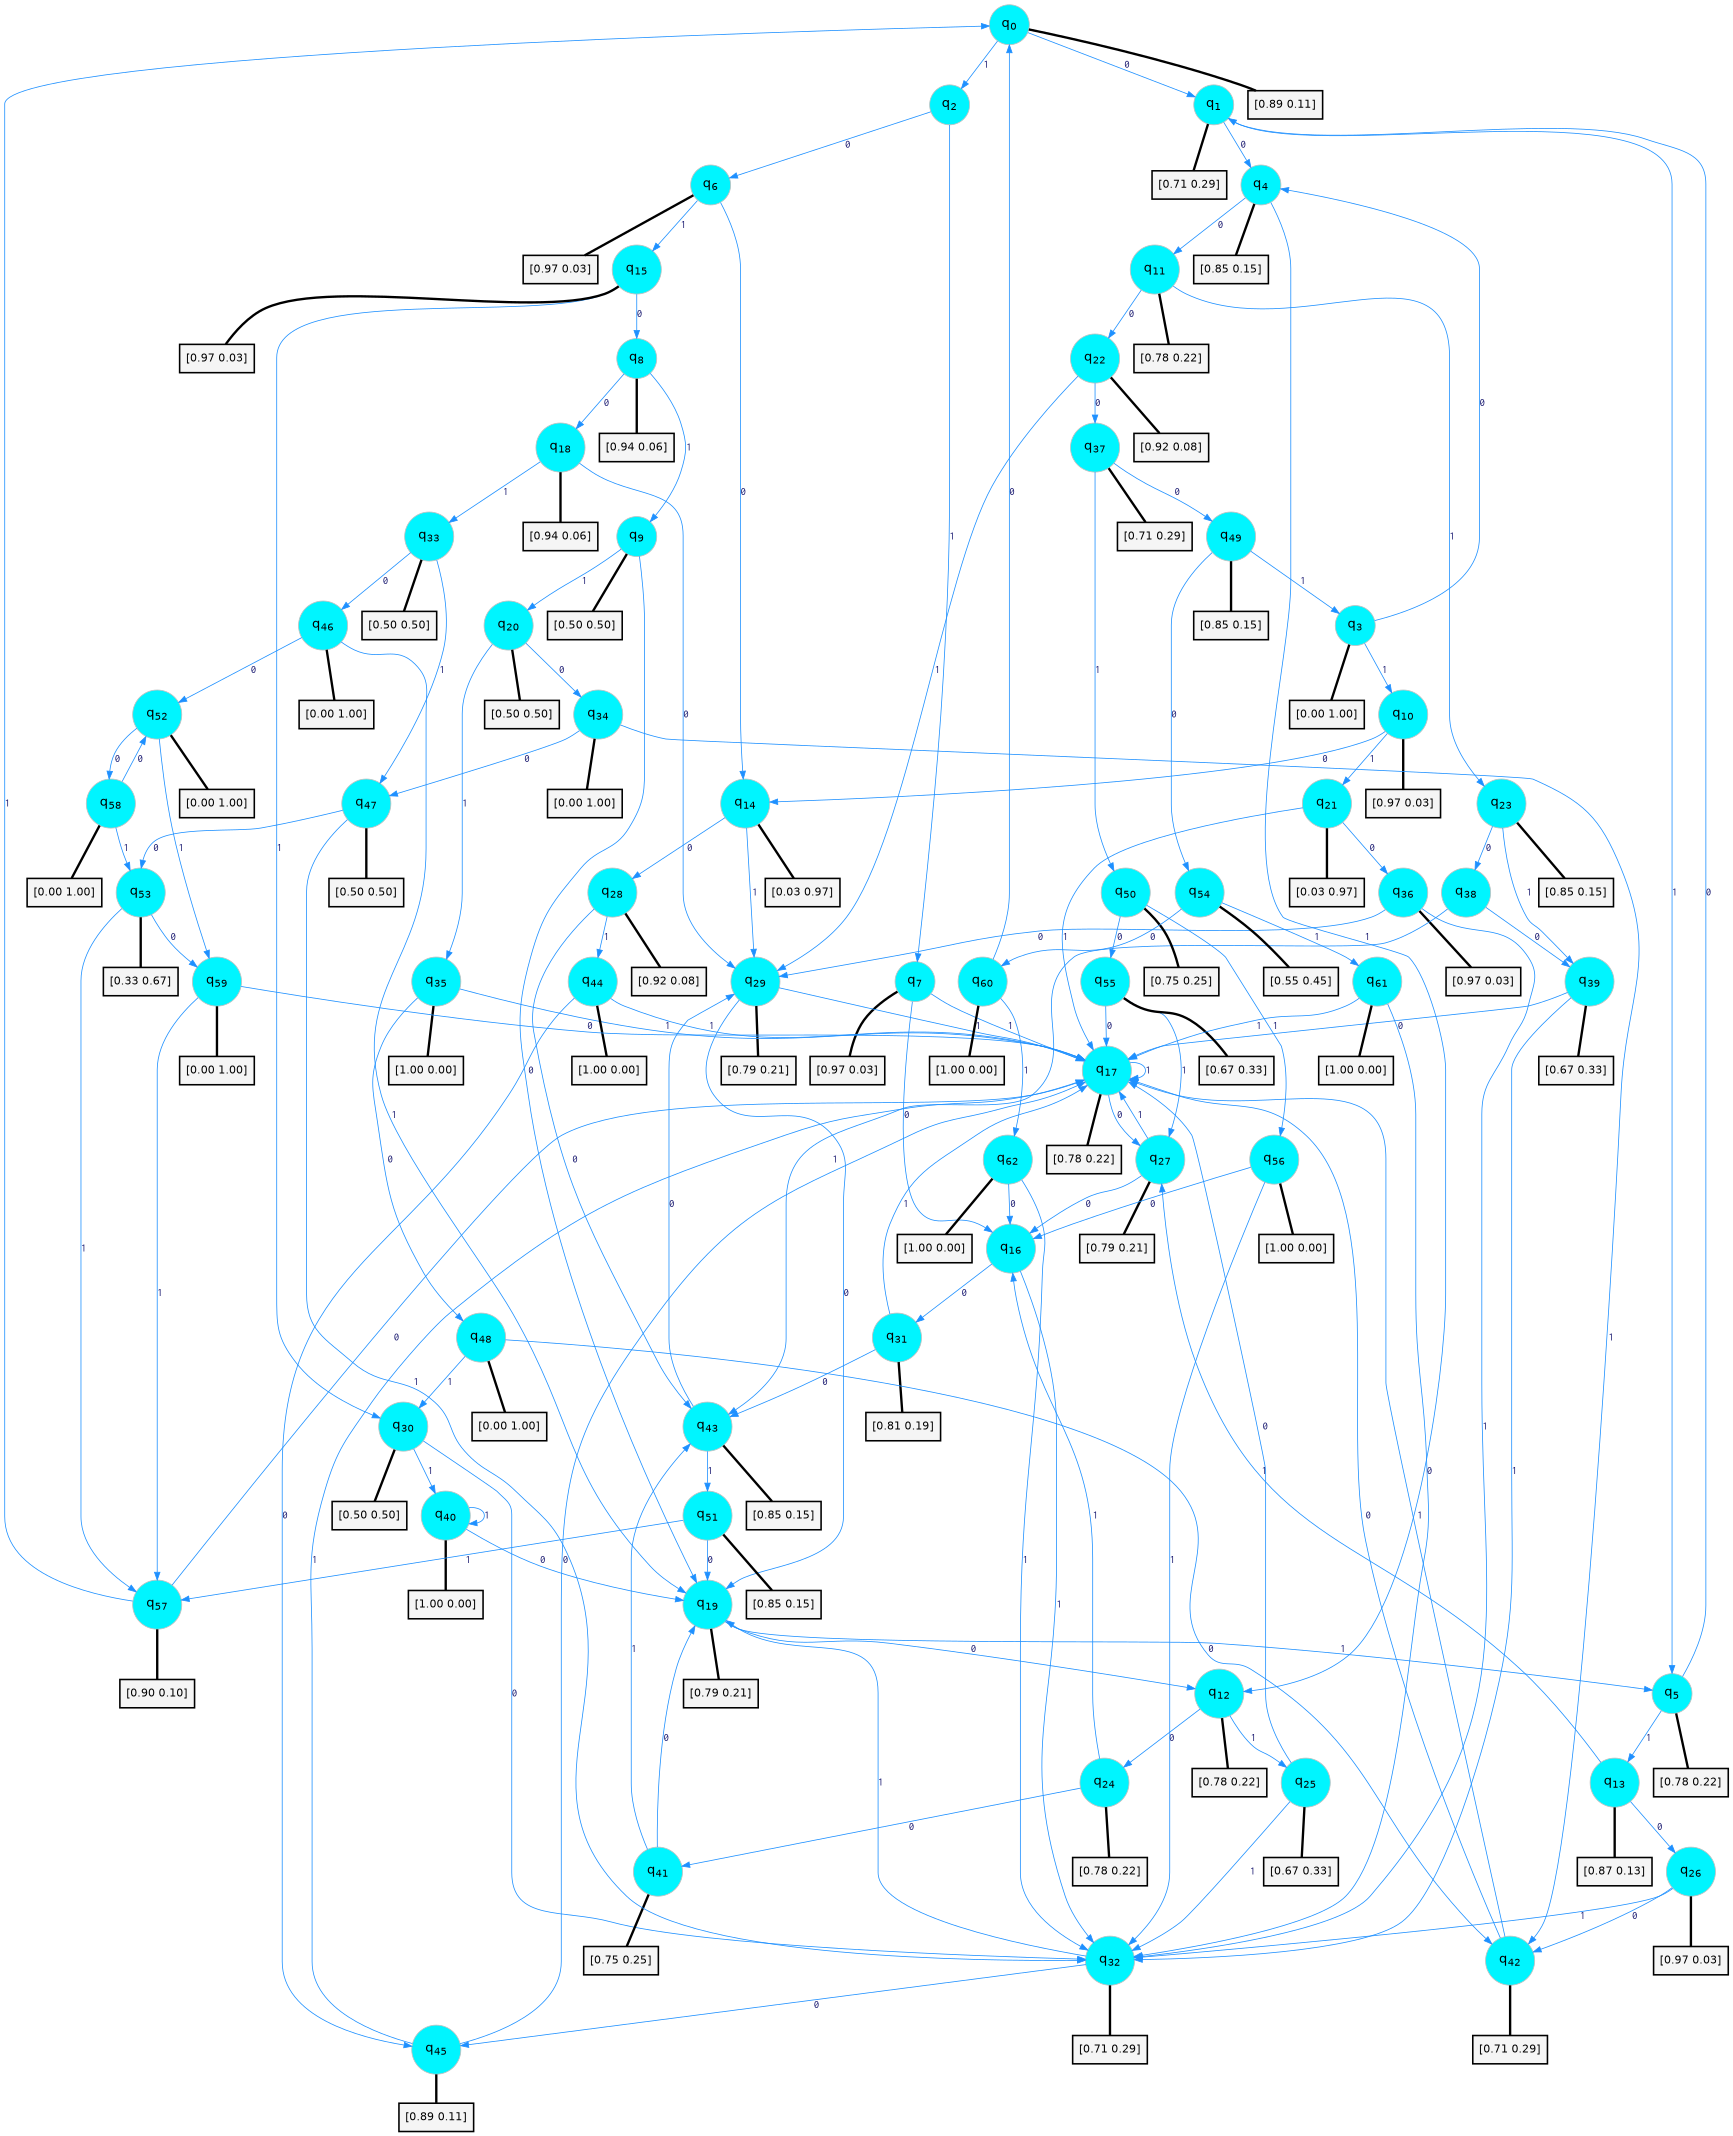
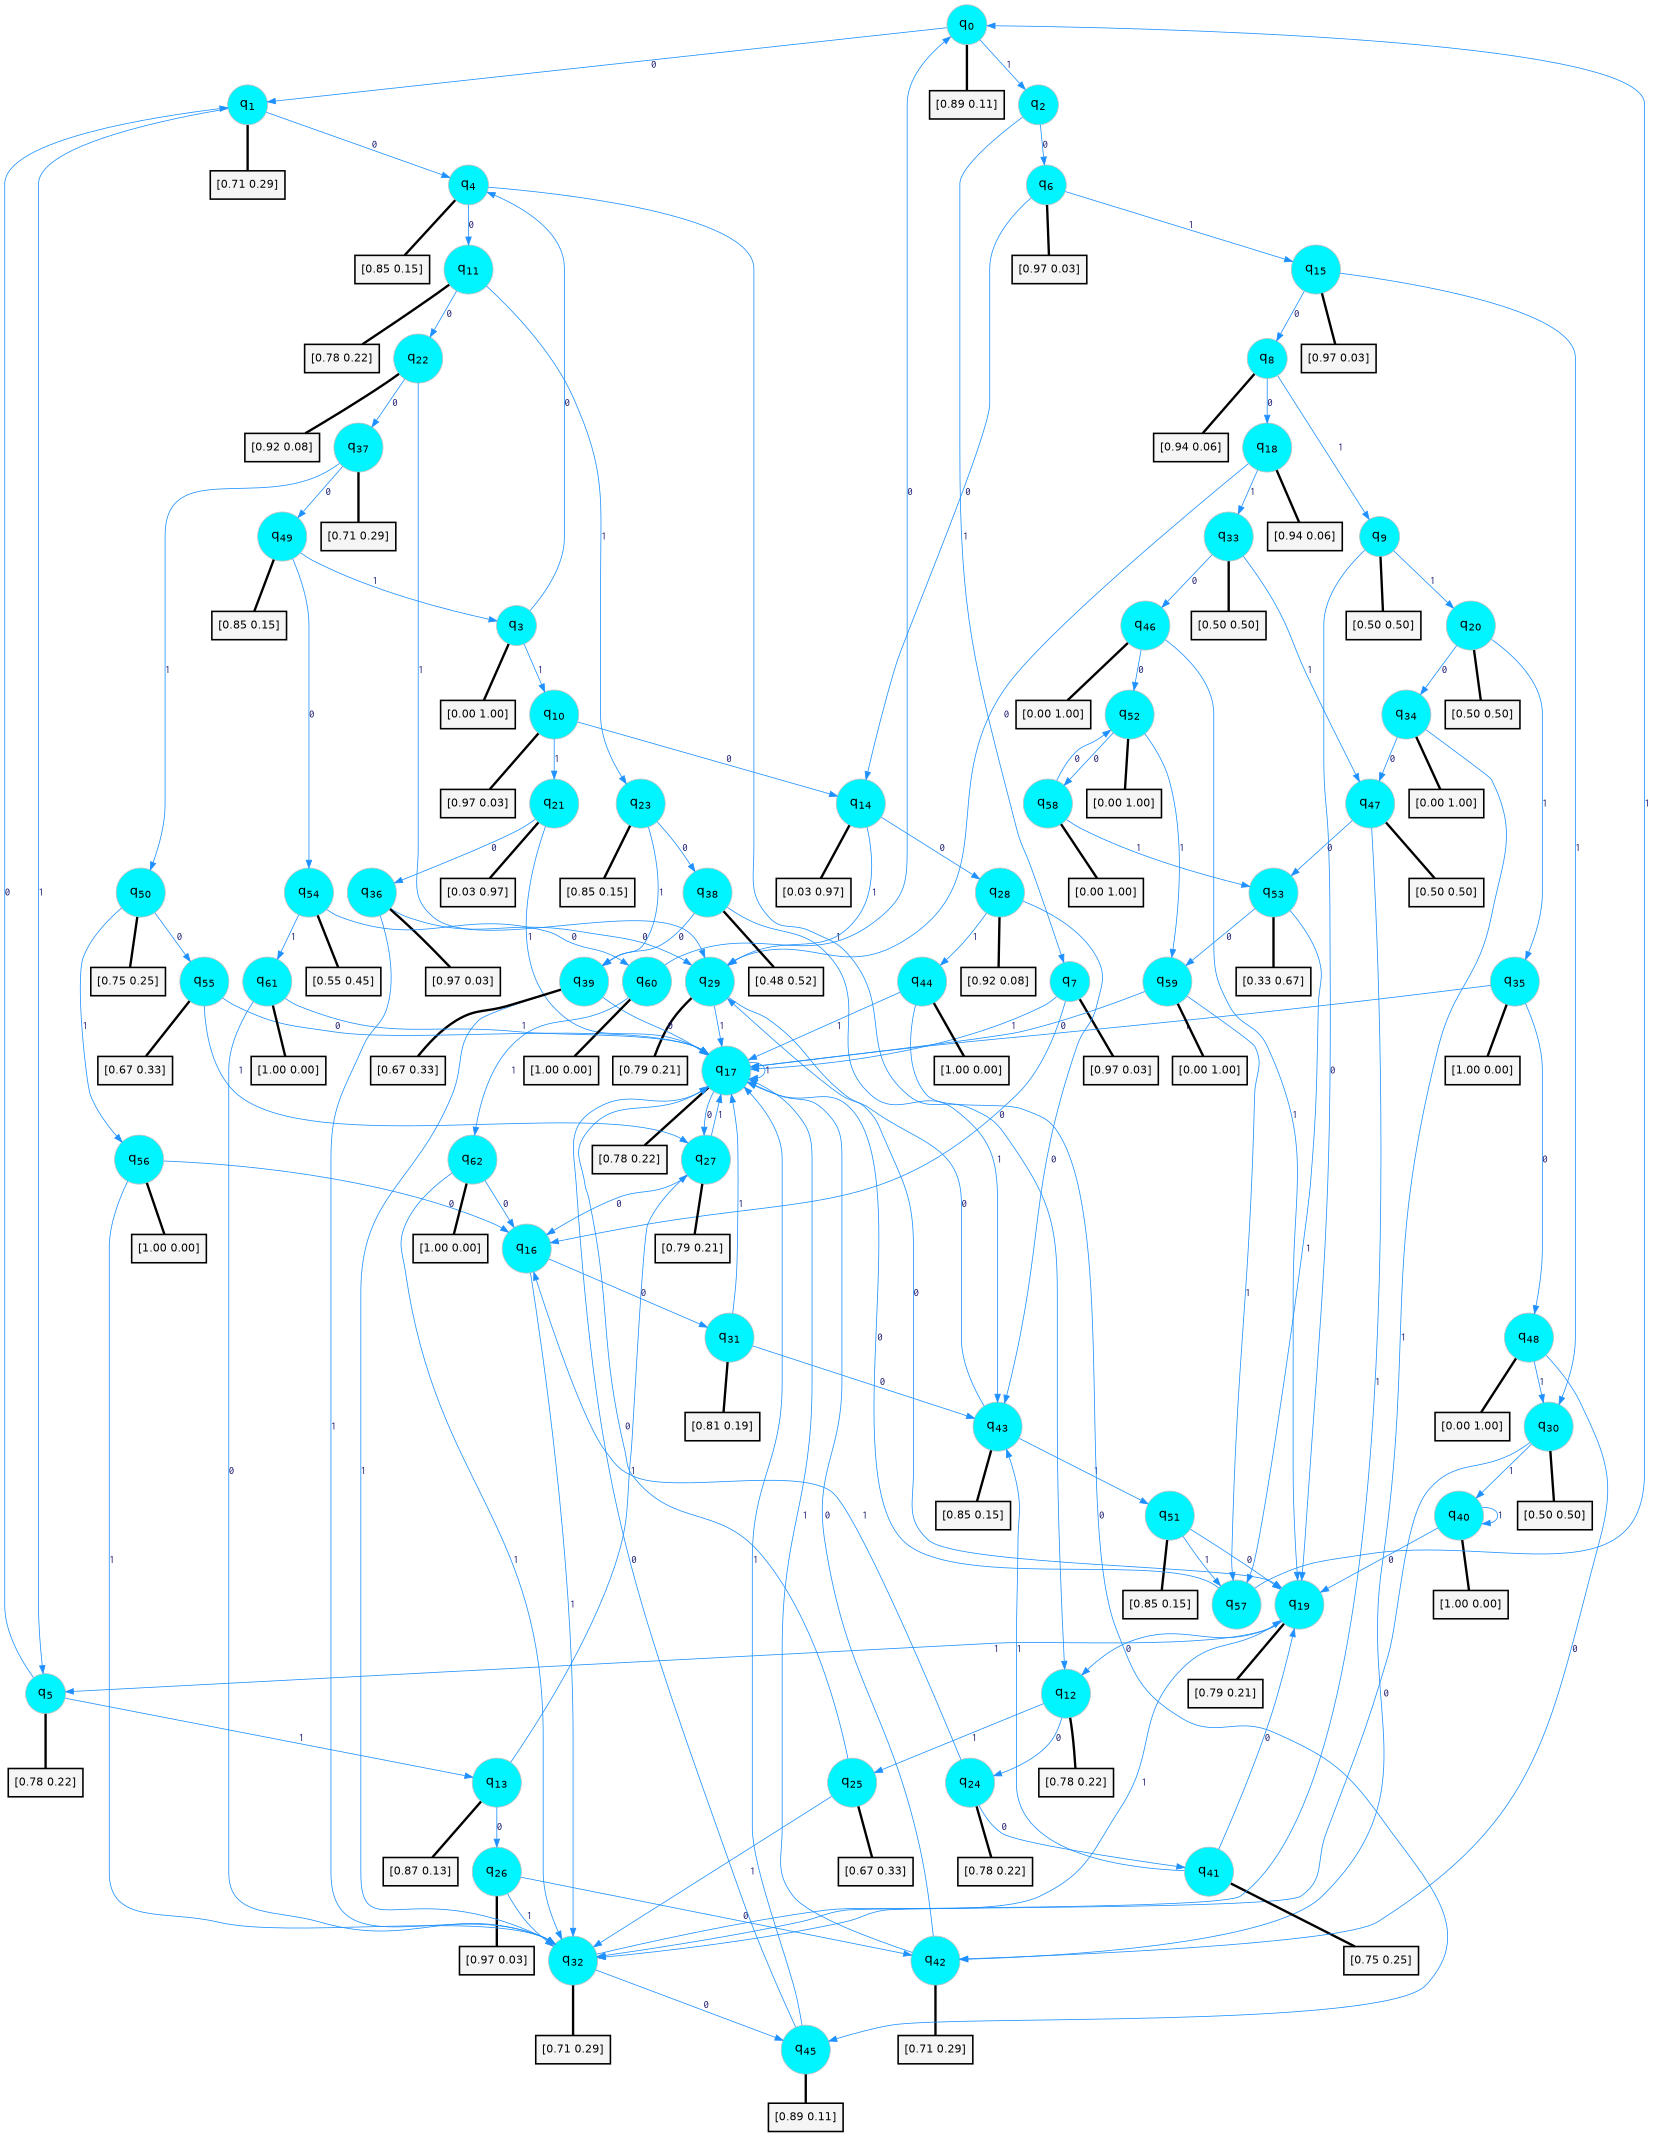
none -> (786, 982)
(157, 1694) -> none
